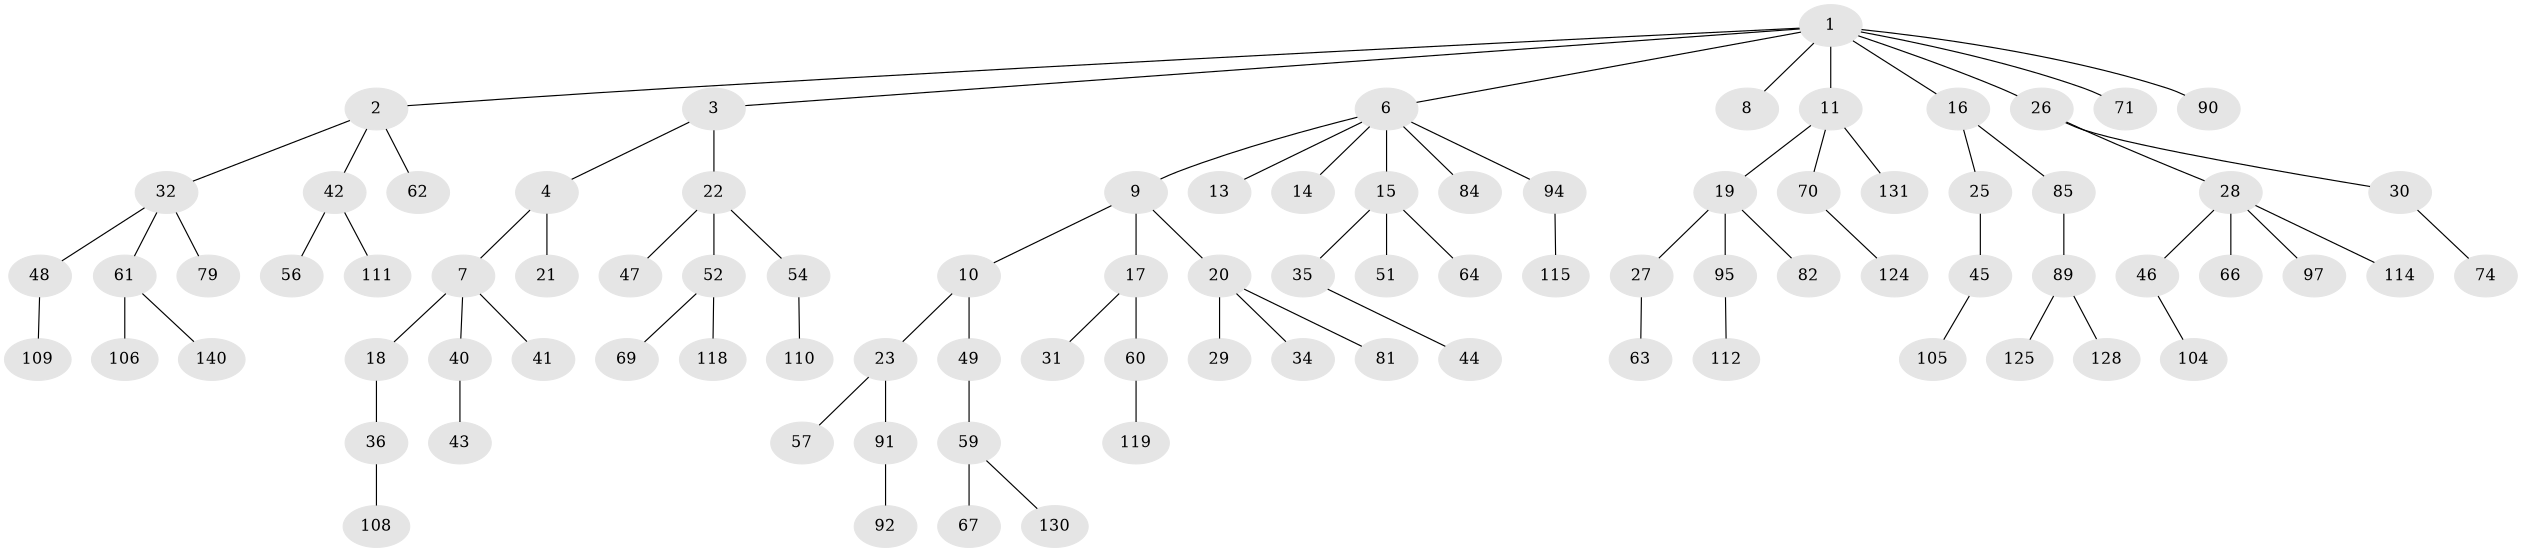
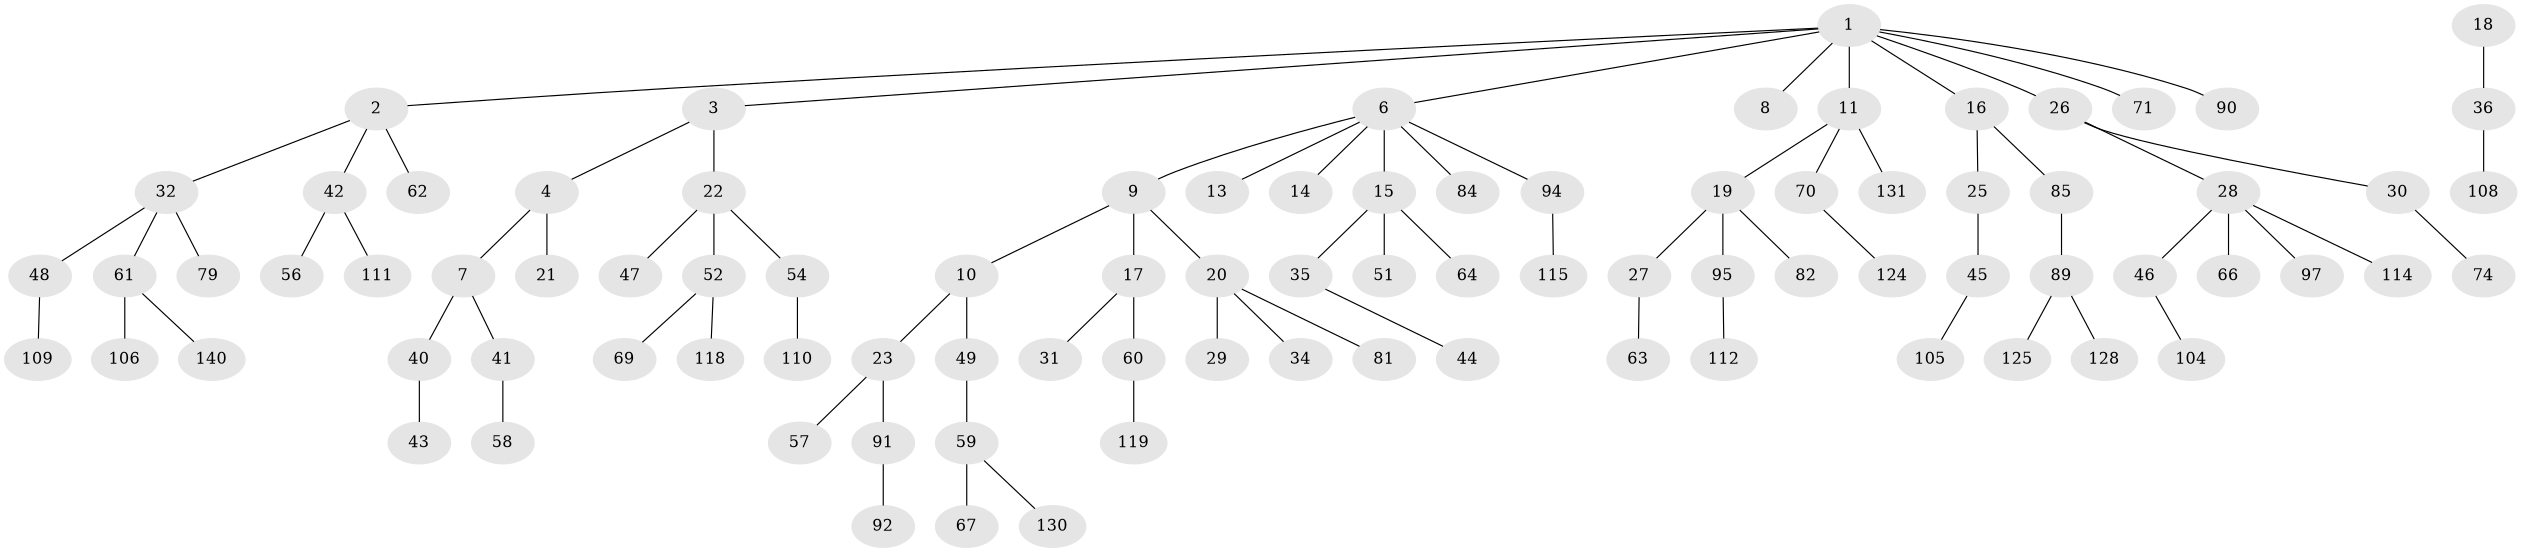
(420, 318) -> none
none -> (503, 443)
